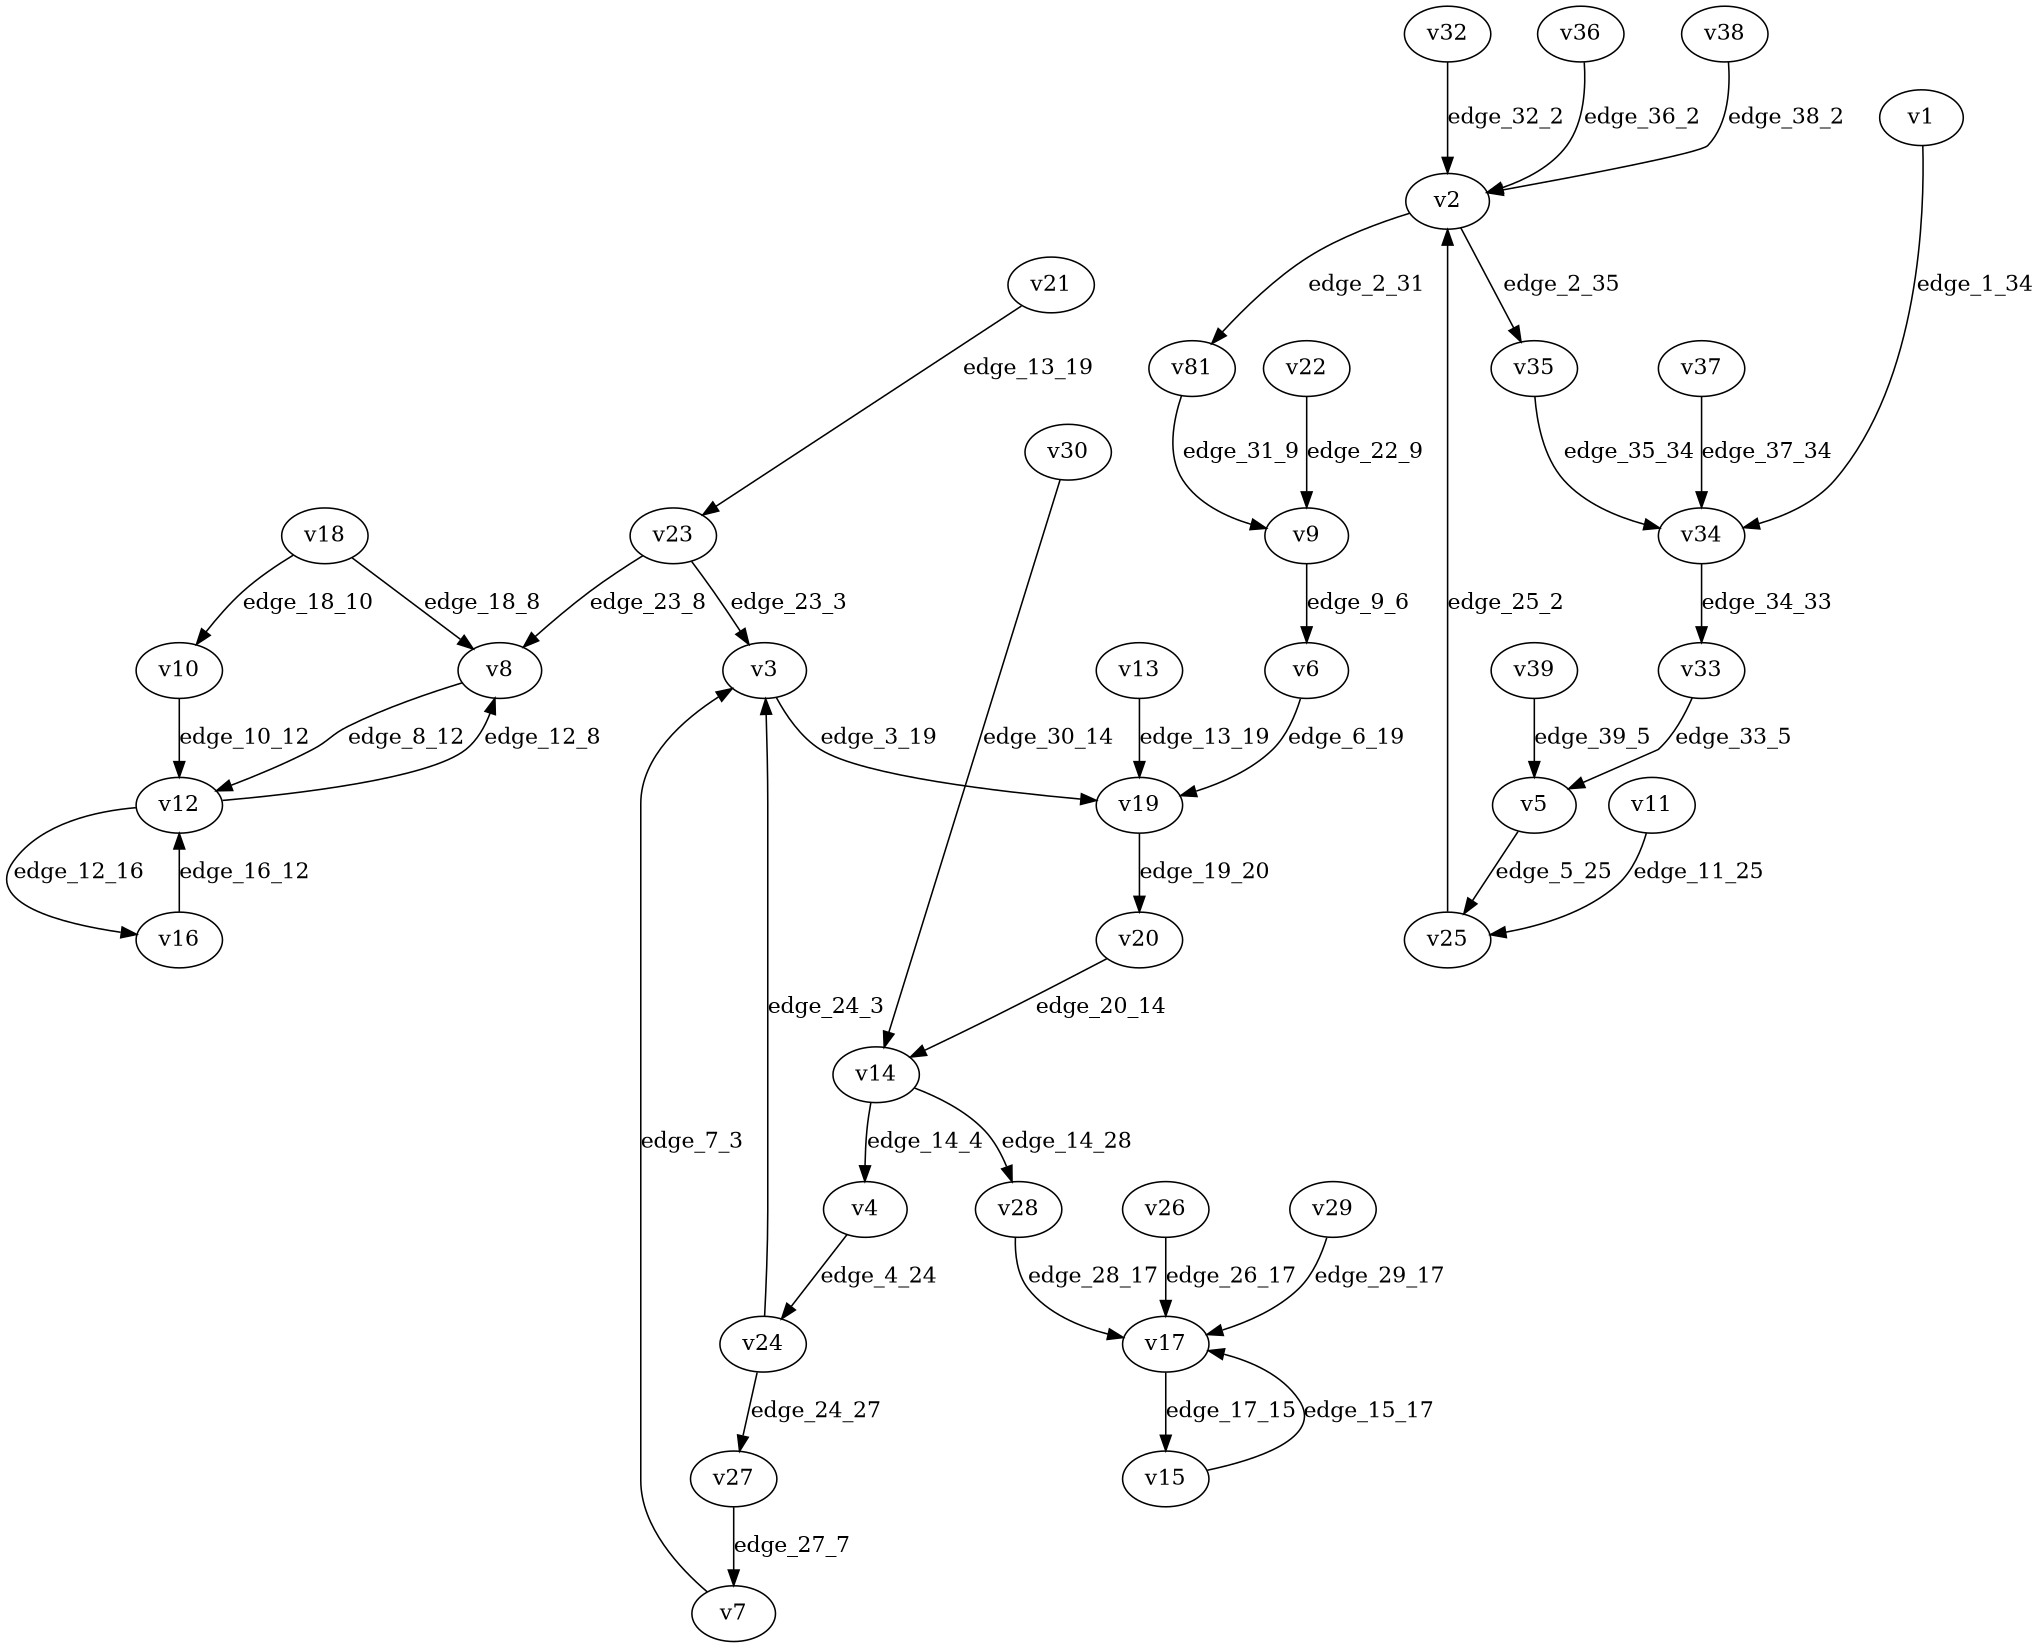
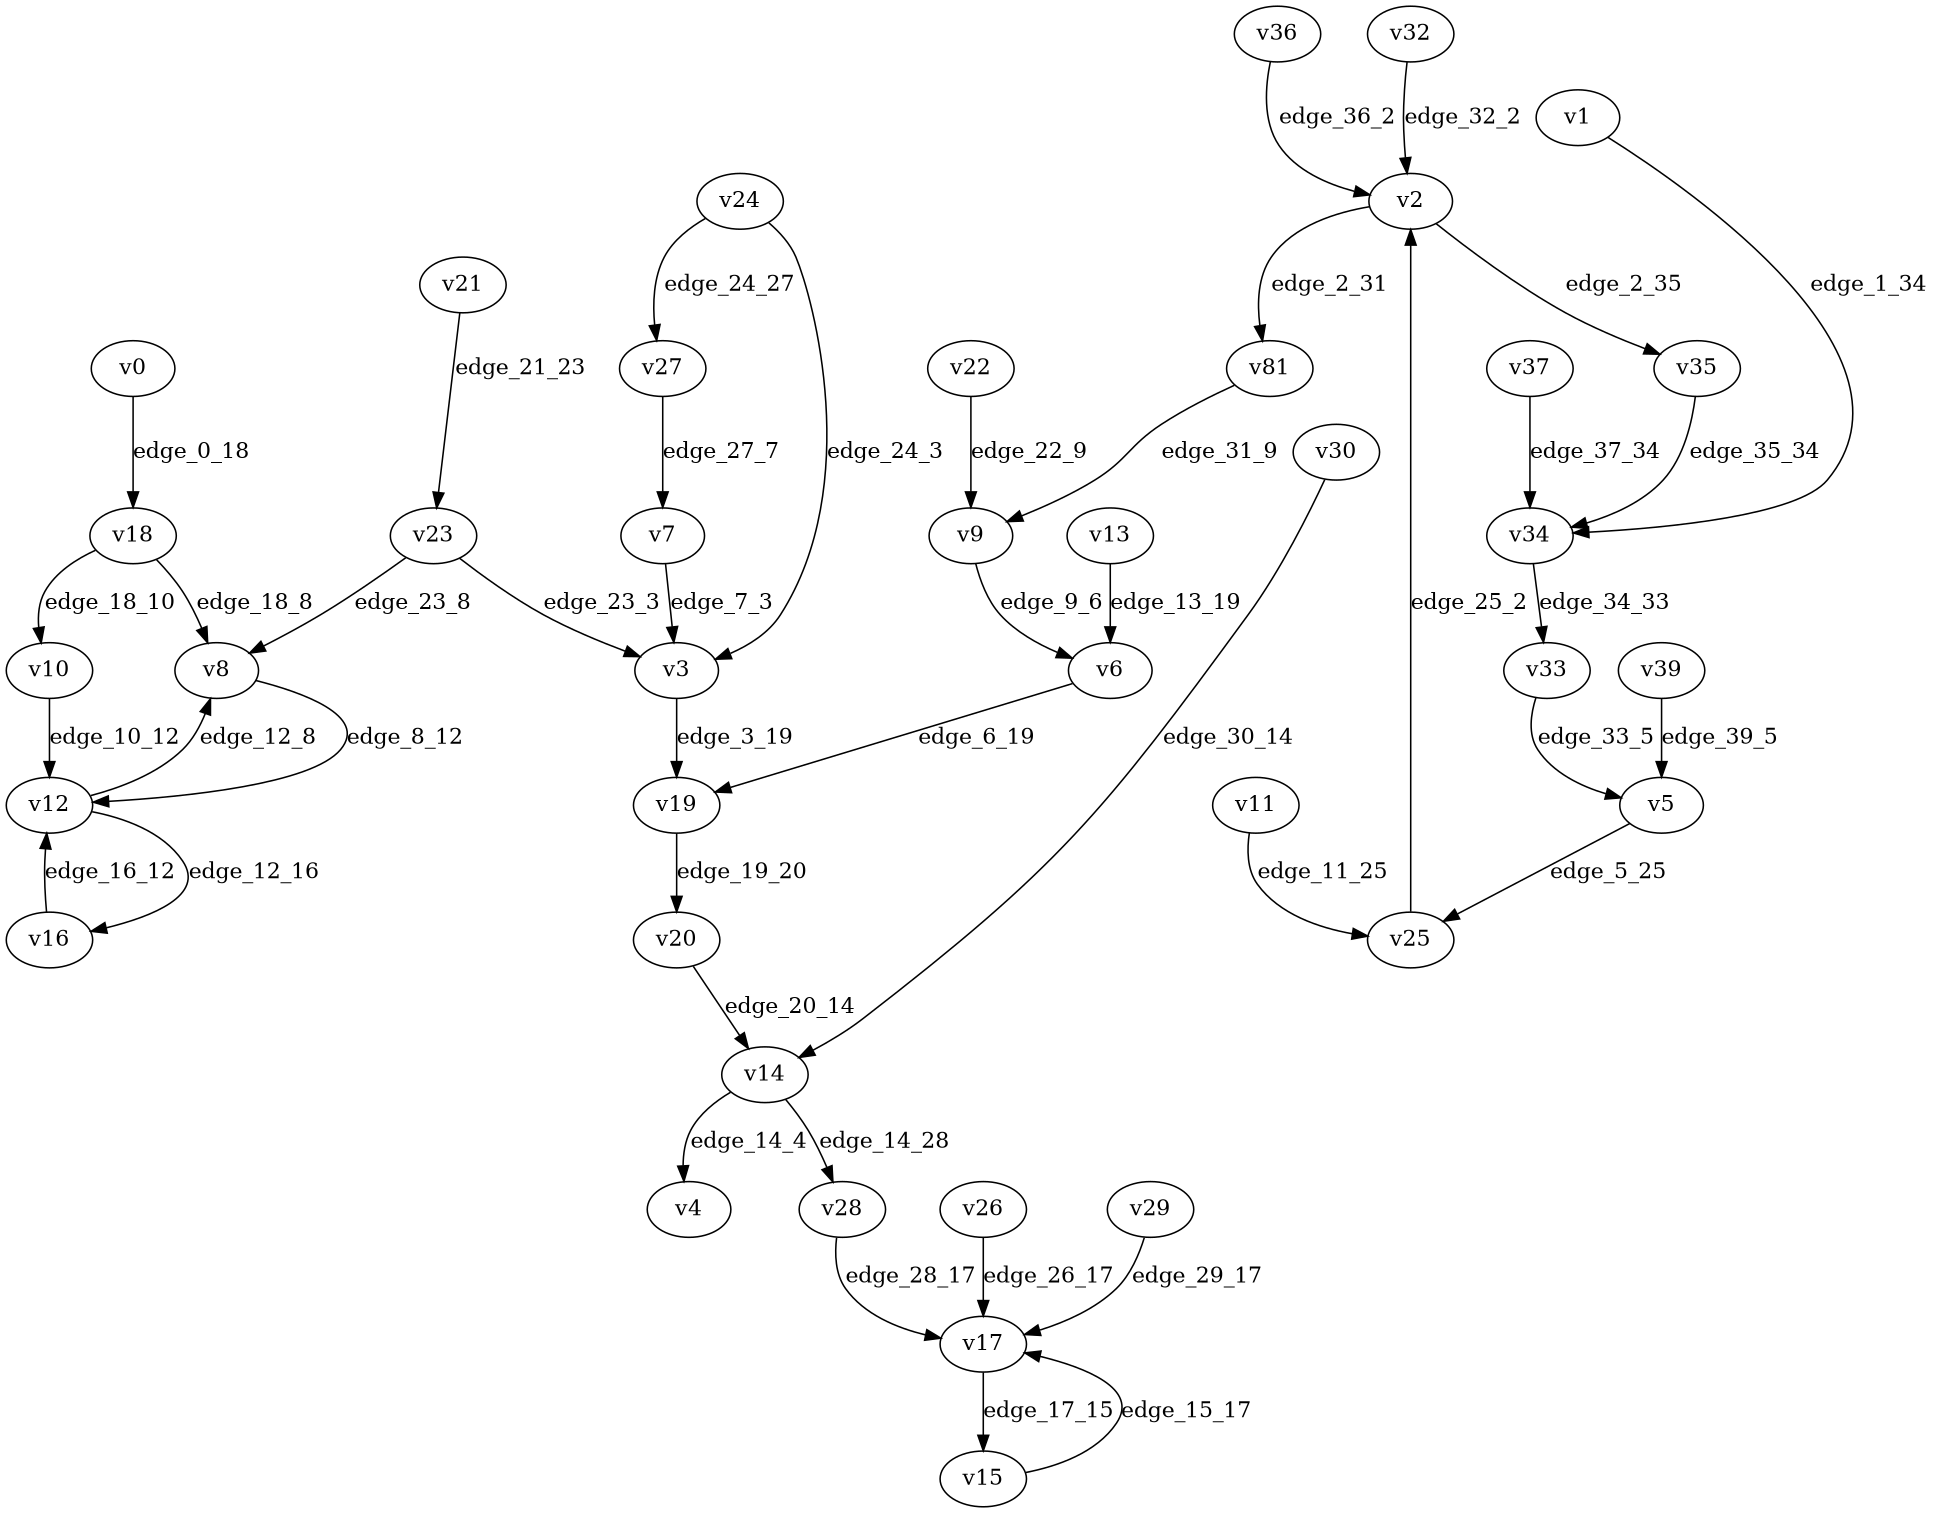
(1725, 34) -> none
none -> (133, 369)
(1029, 369) -> (521, 369)
(1139, 730) -> (1110, 595)
(819, 1270) -> none
